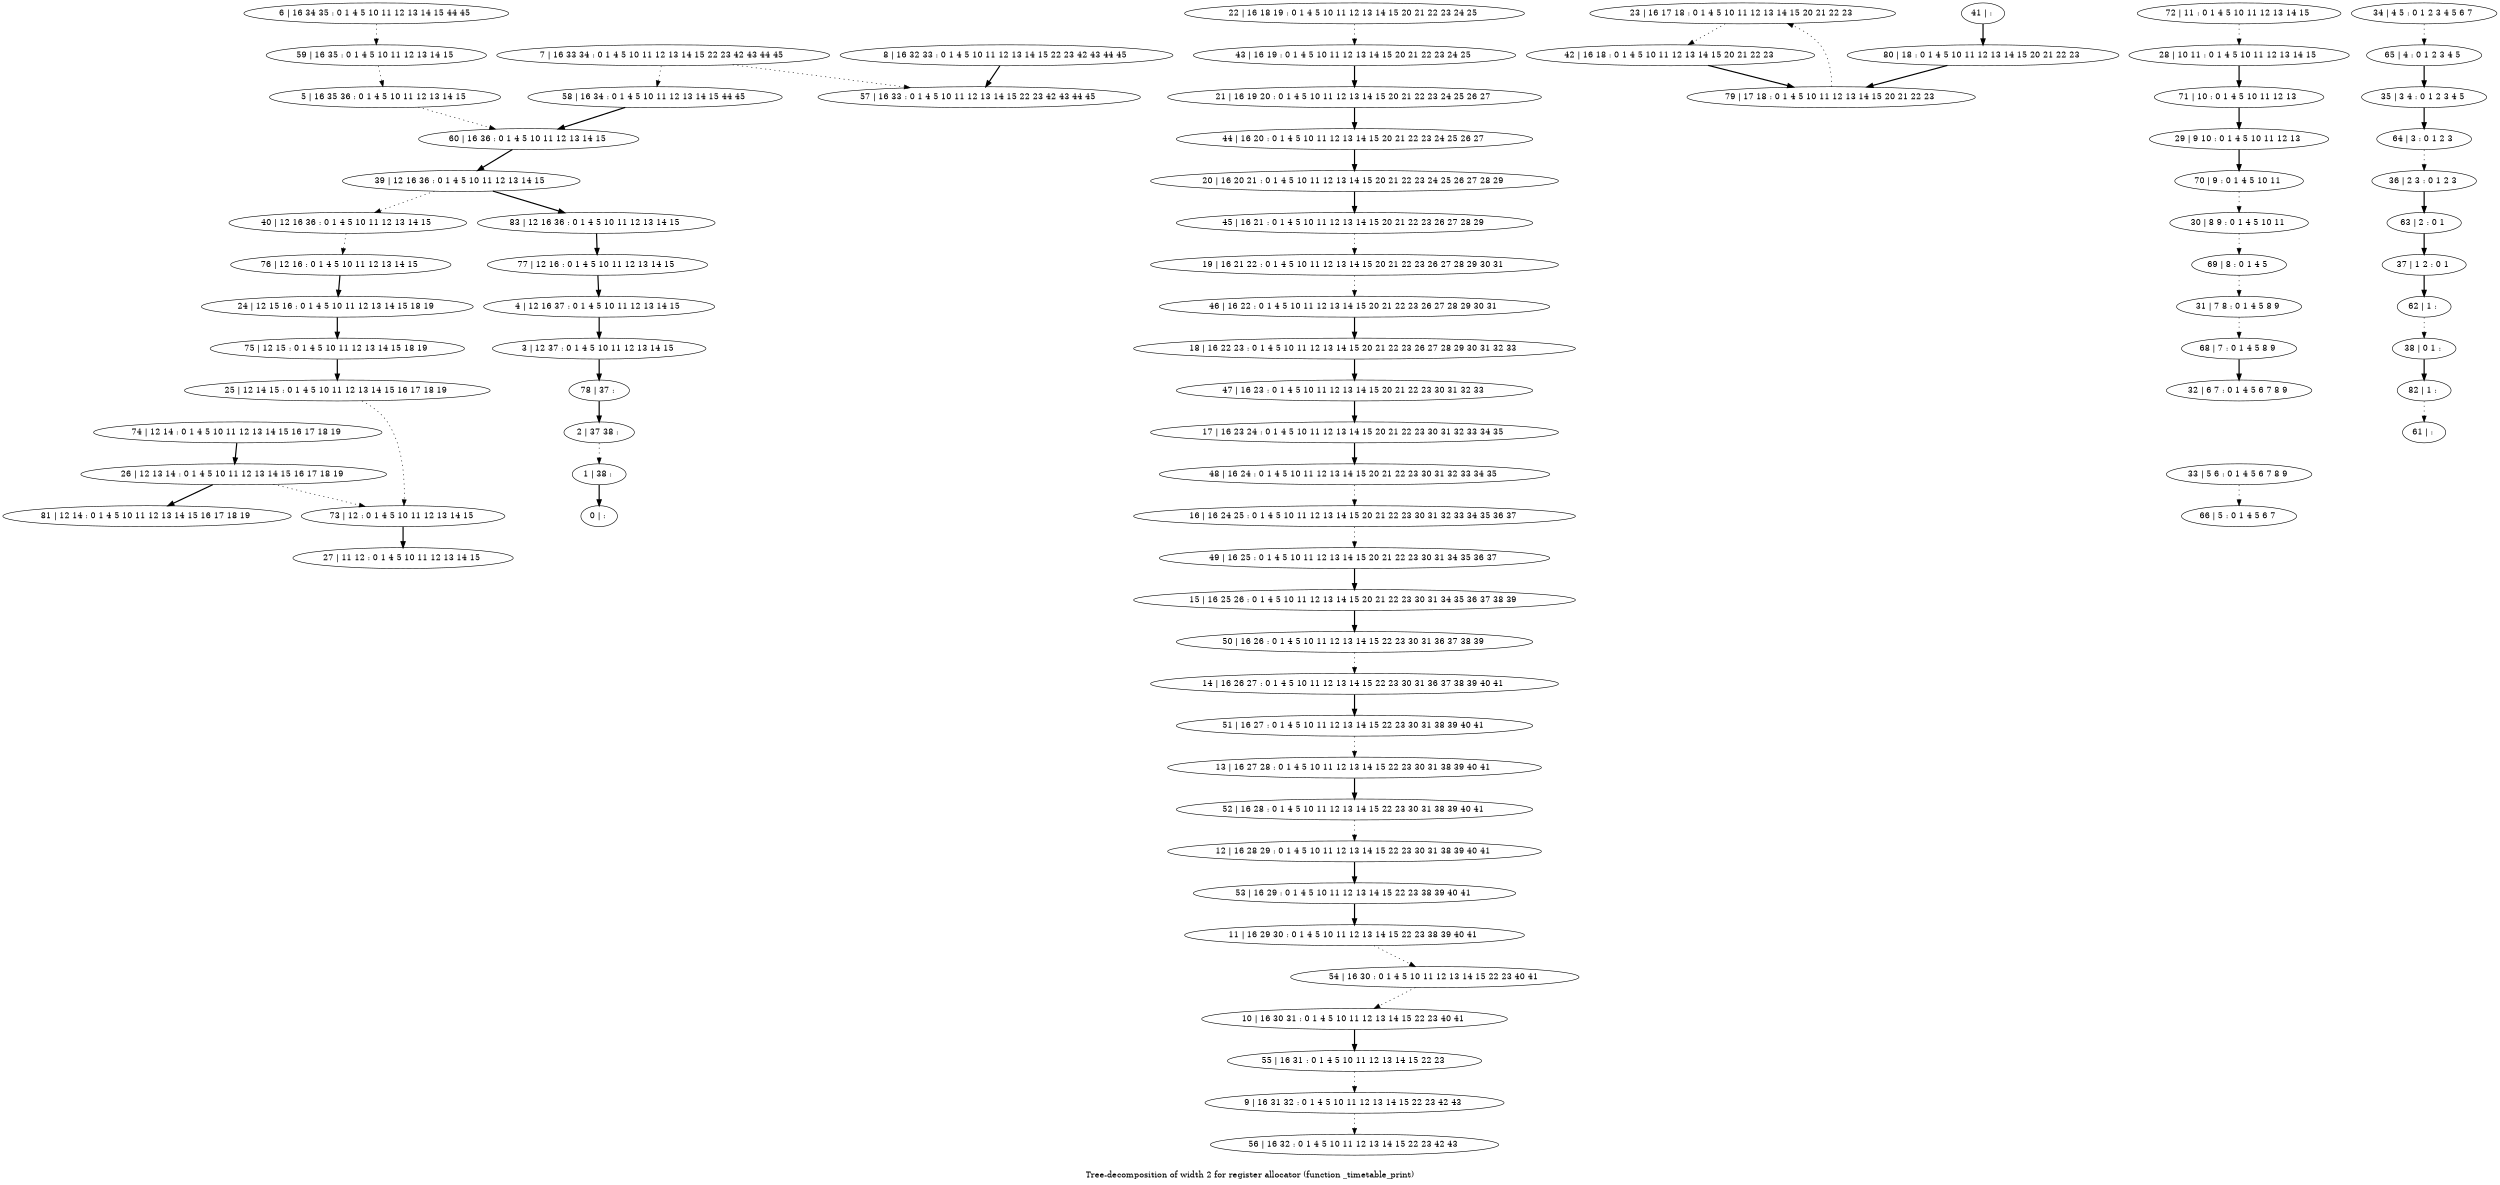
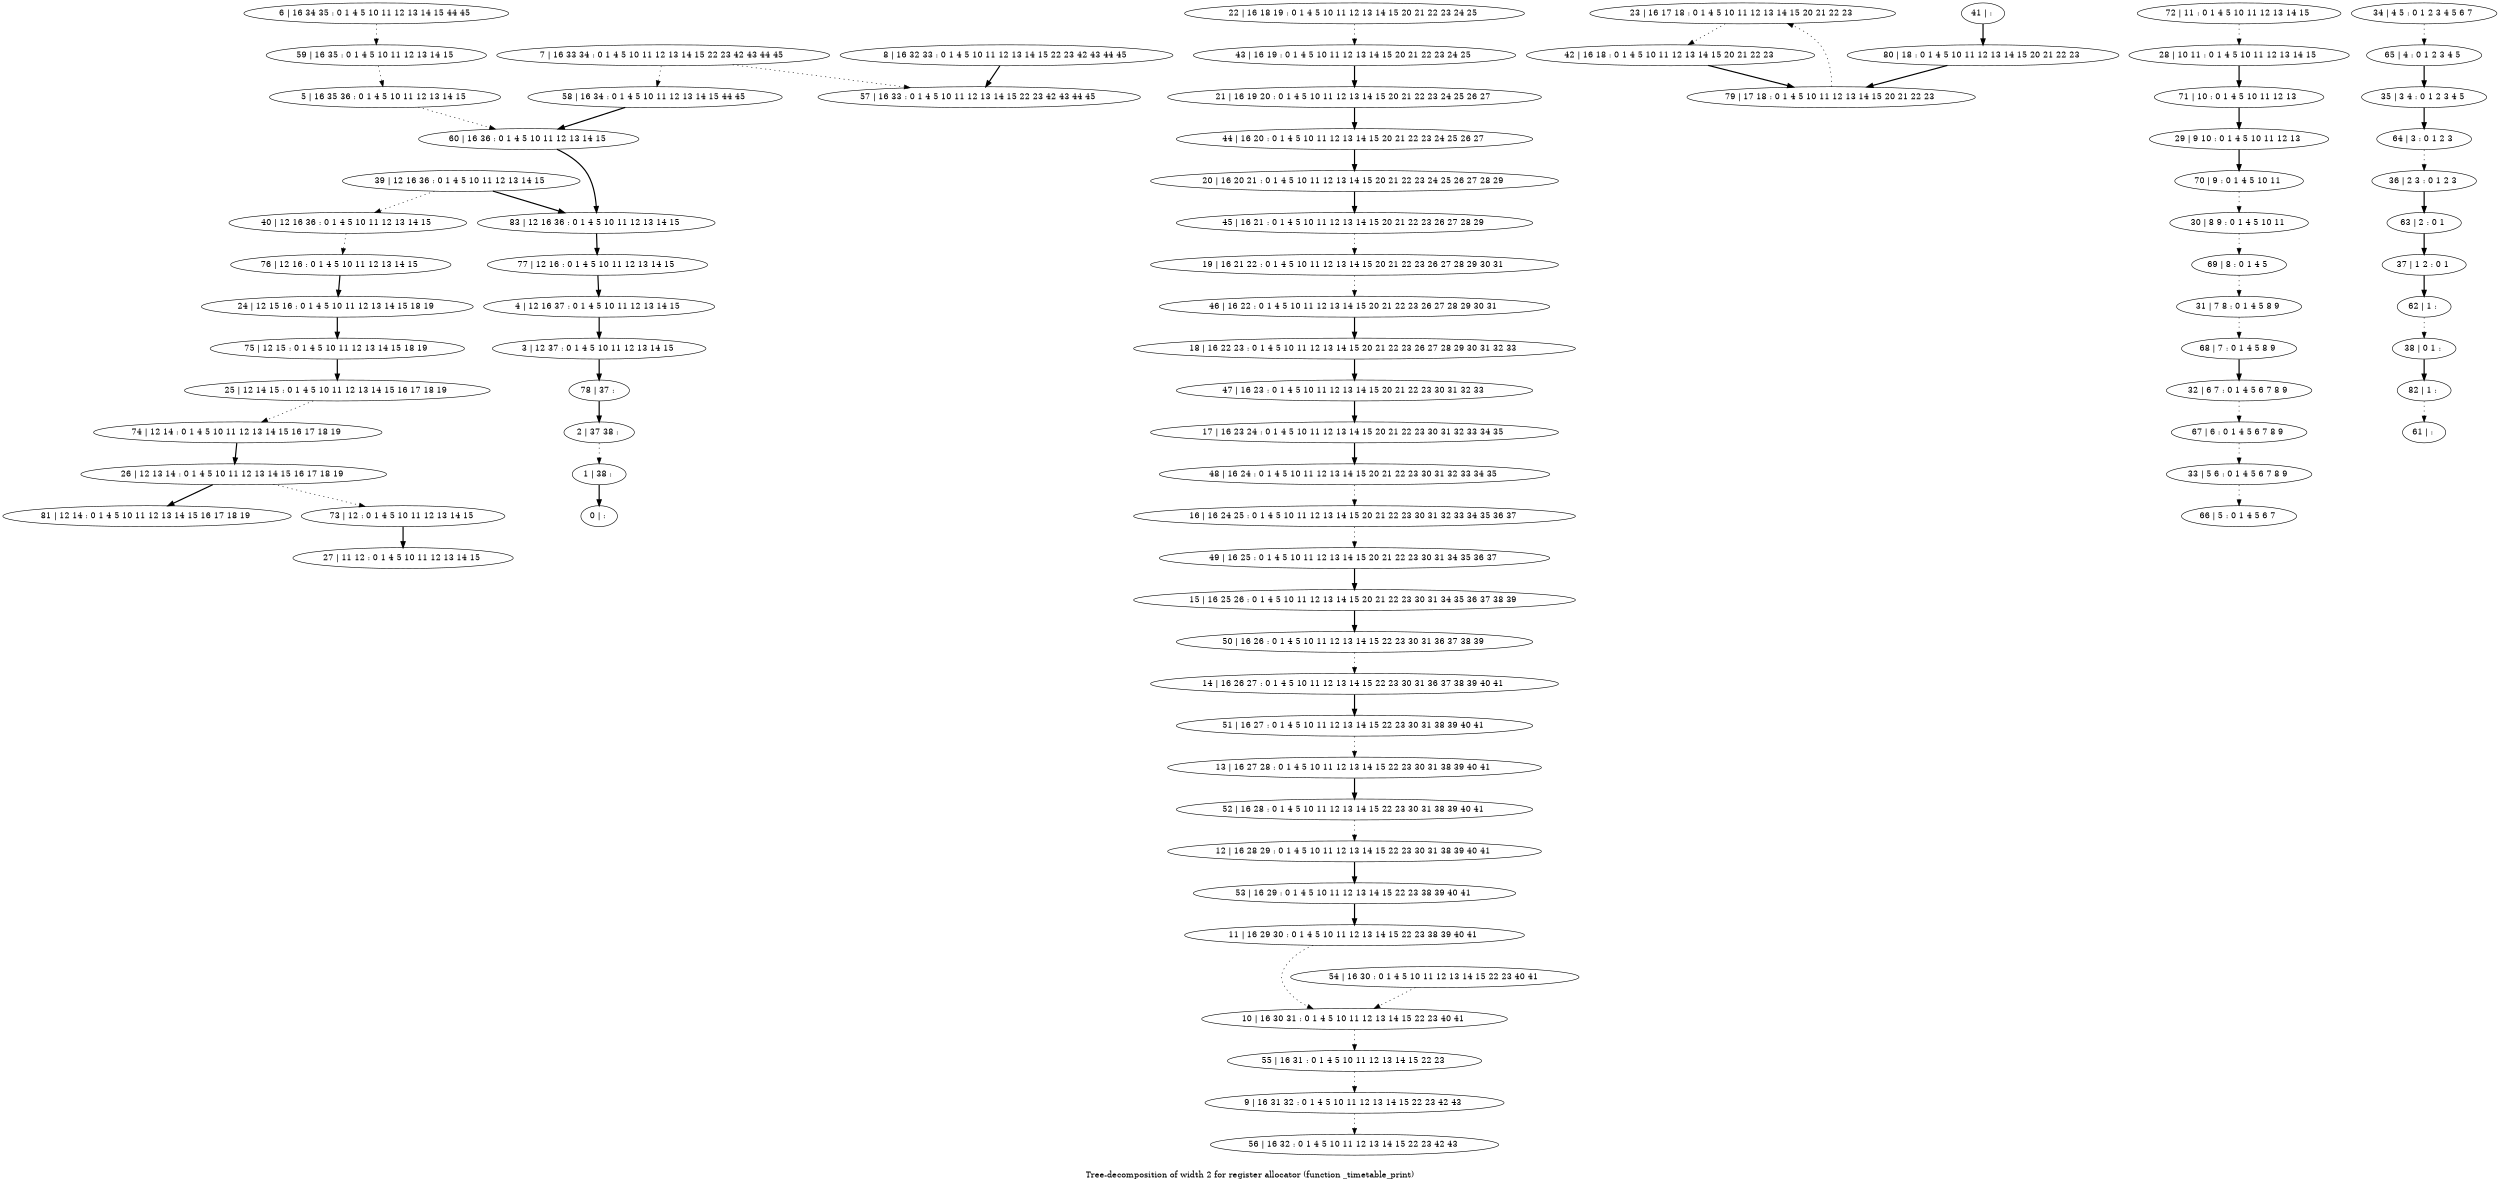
(498, 158) -> (586, 172)
none -> (2239, 432)
(397, 443) -> (290, 410)
(1392, 955) -> (1282, 974)
(1355, 1037) -> (1355, 1037)
